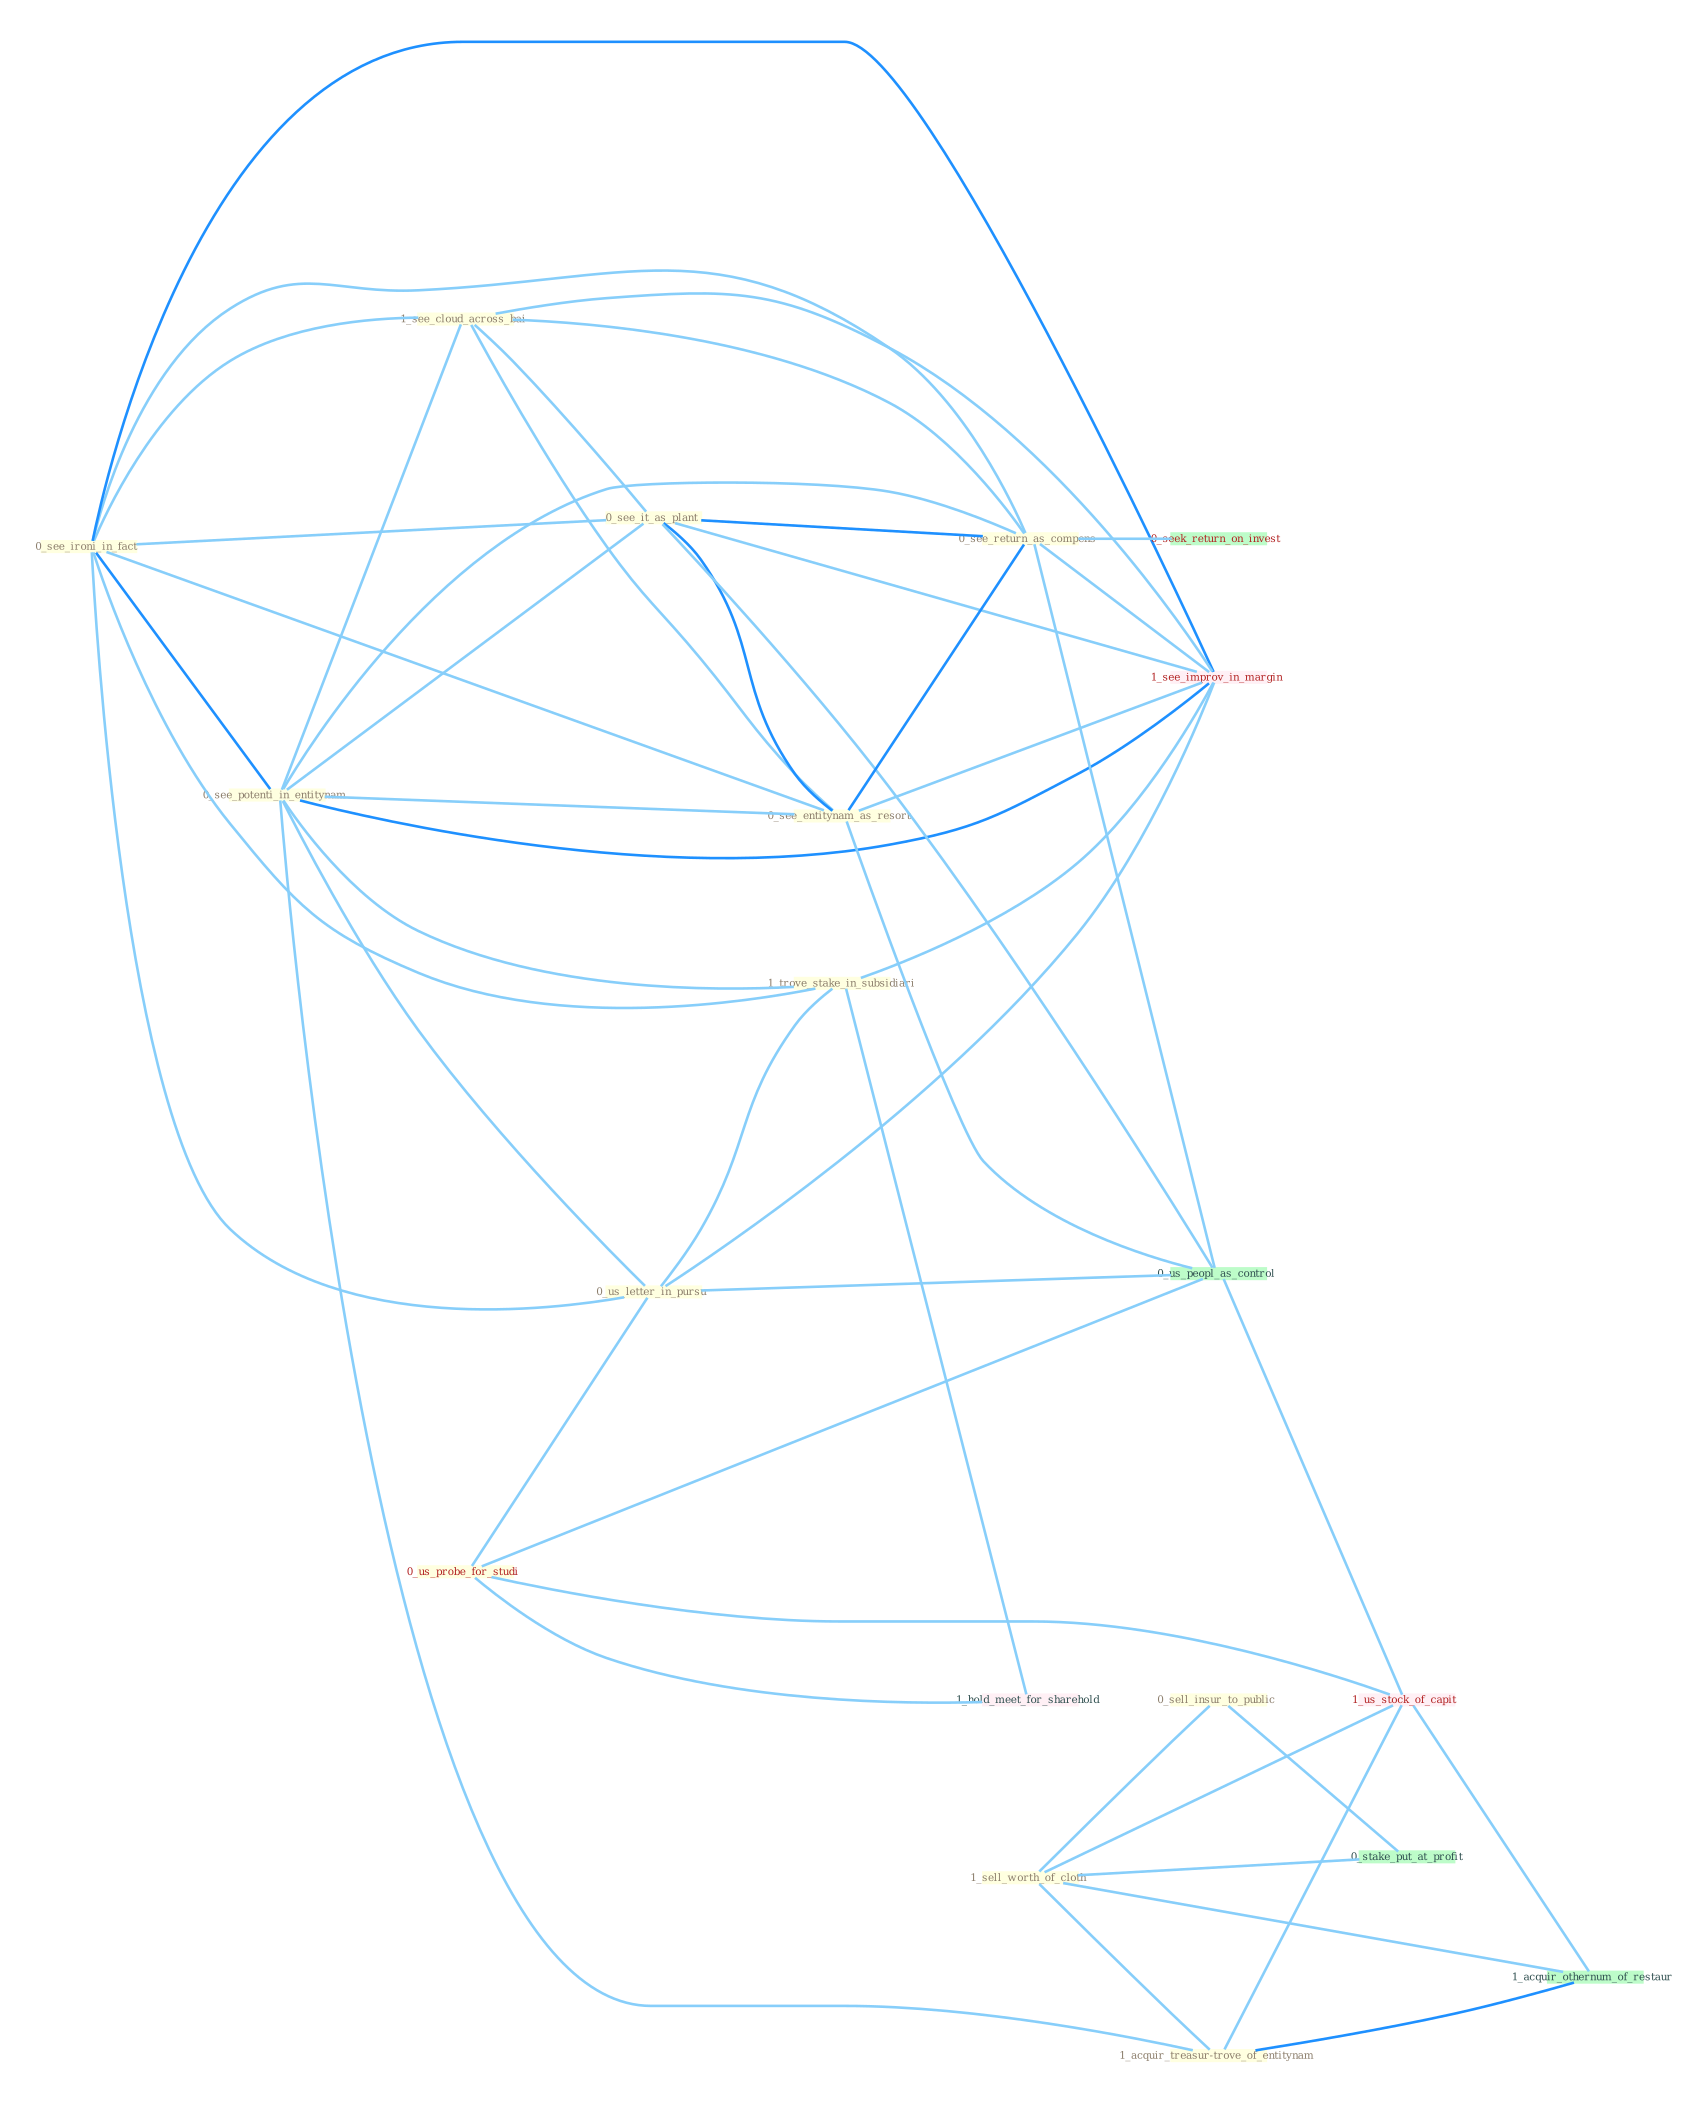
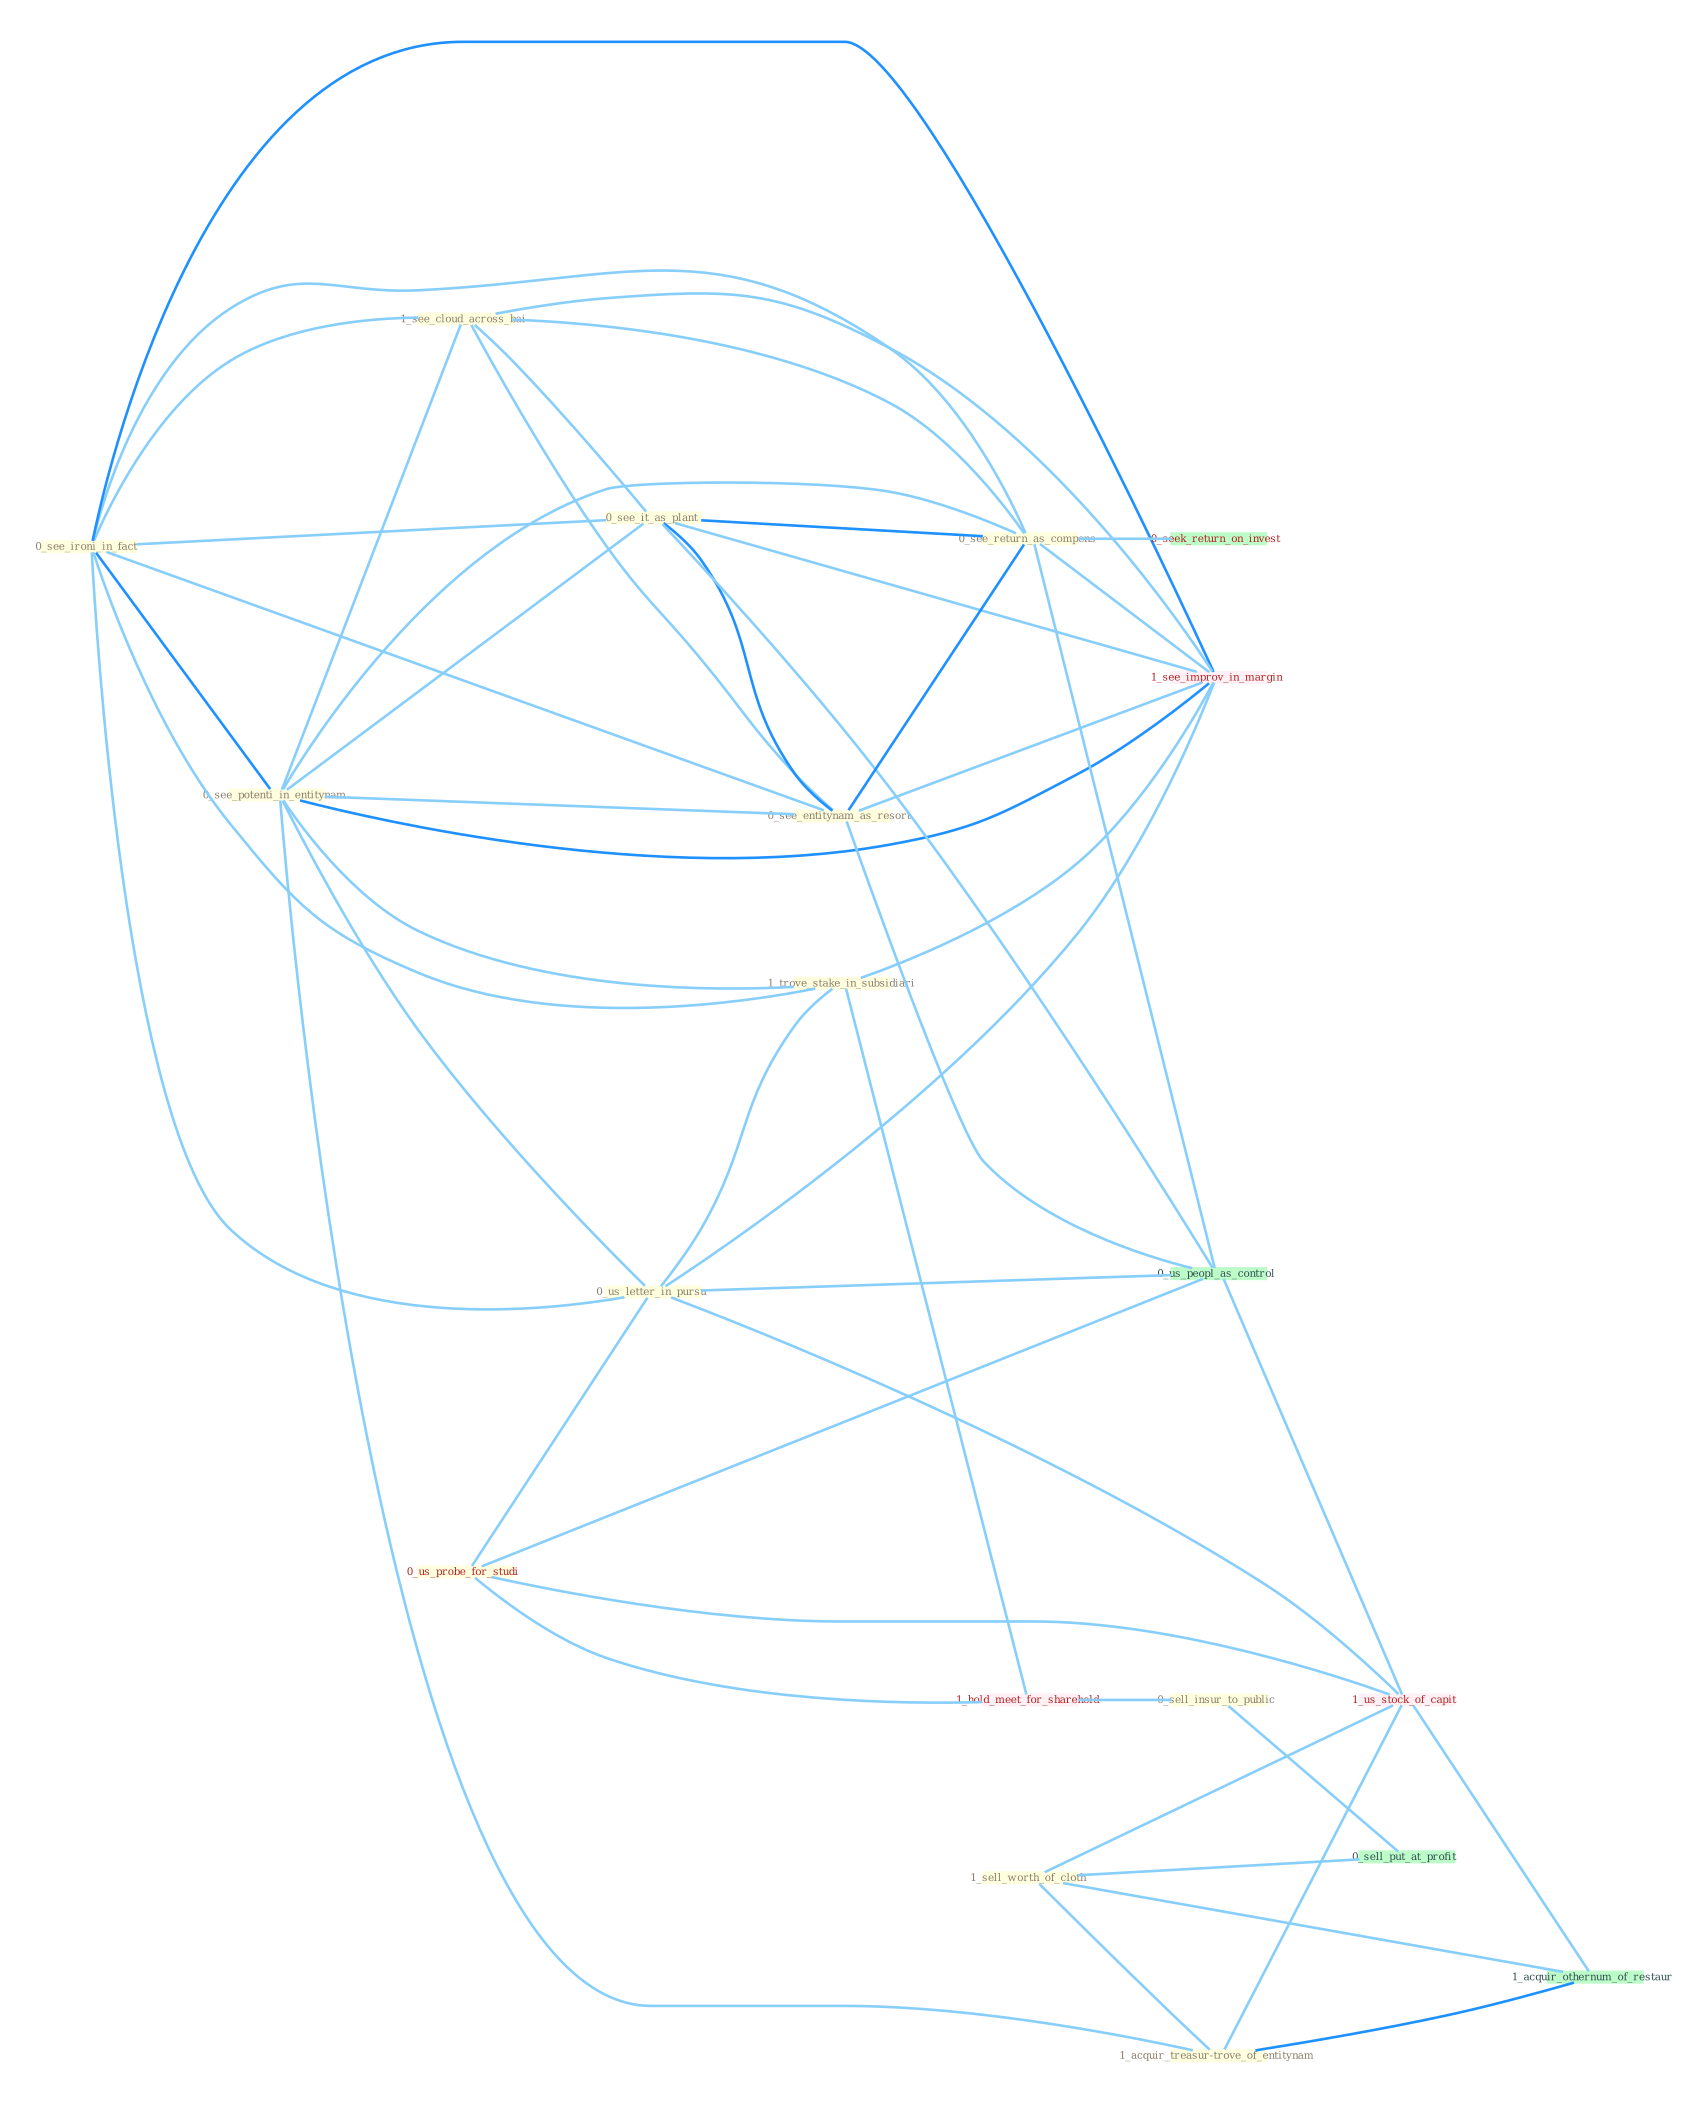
none -> (1053, 1465)
(1030, 1700) -> (1030, 1700)
(1124, 1788) -> (1125, 1700)
(1407, 1857) -> (1407, 1857)
